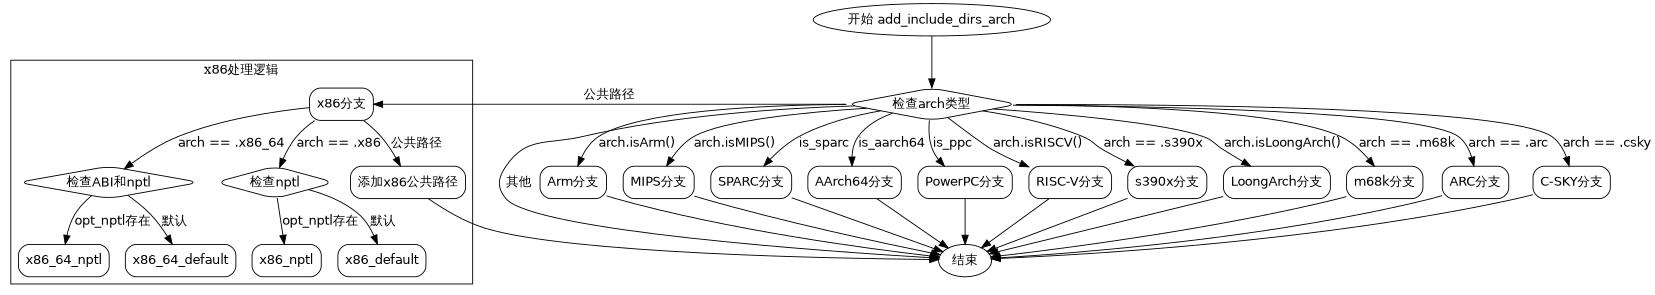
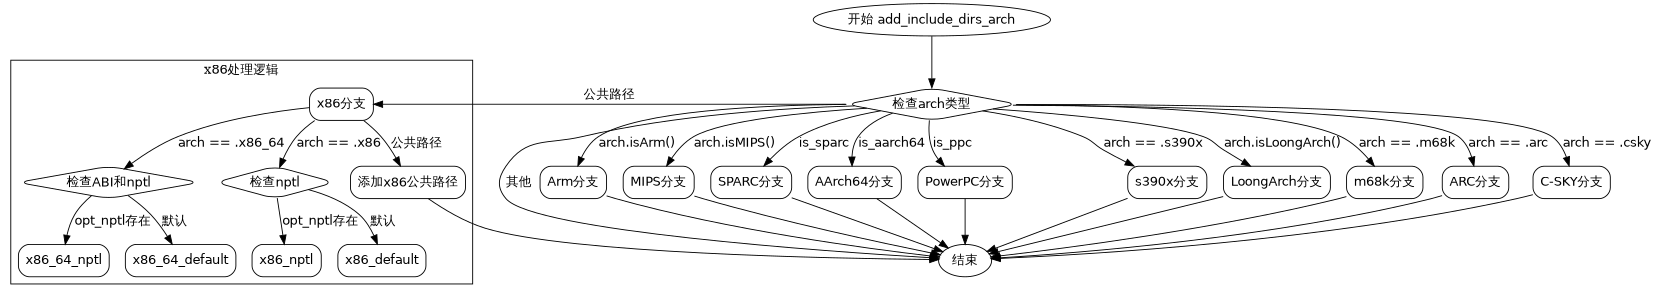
(1070, 182) -> none
